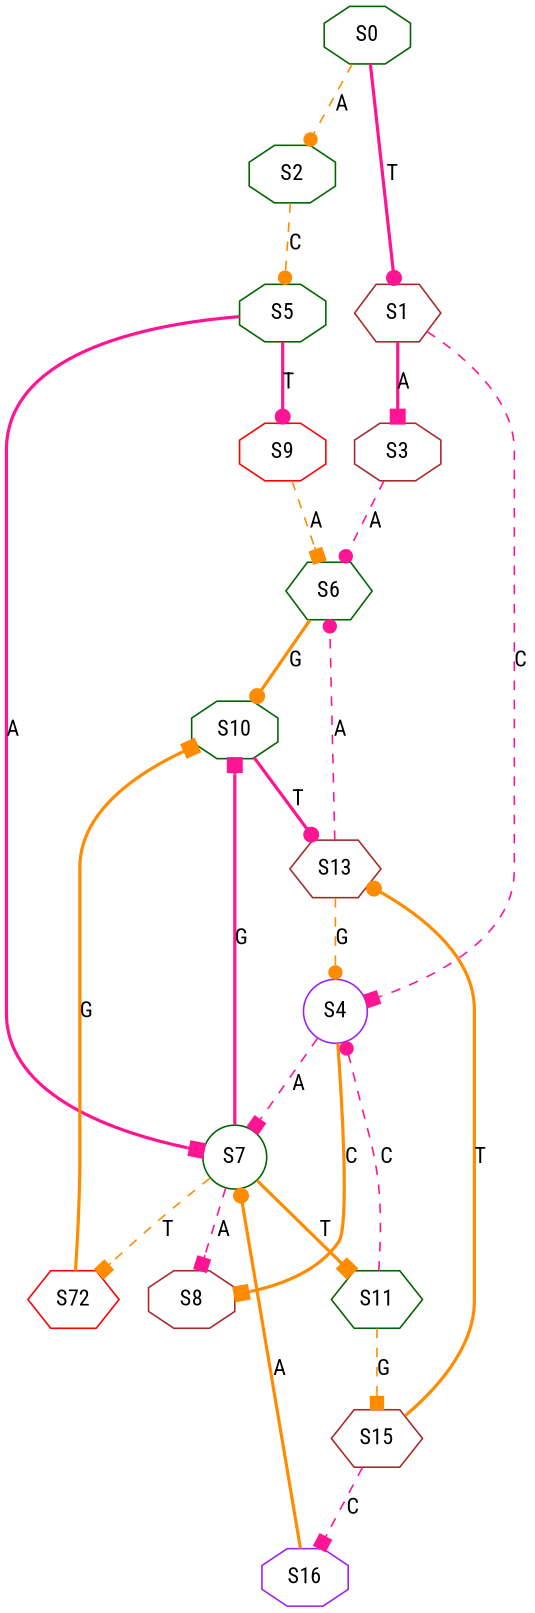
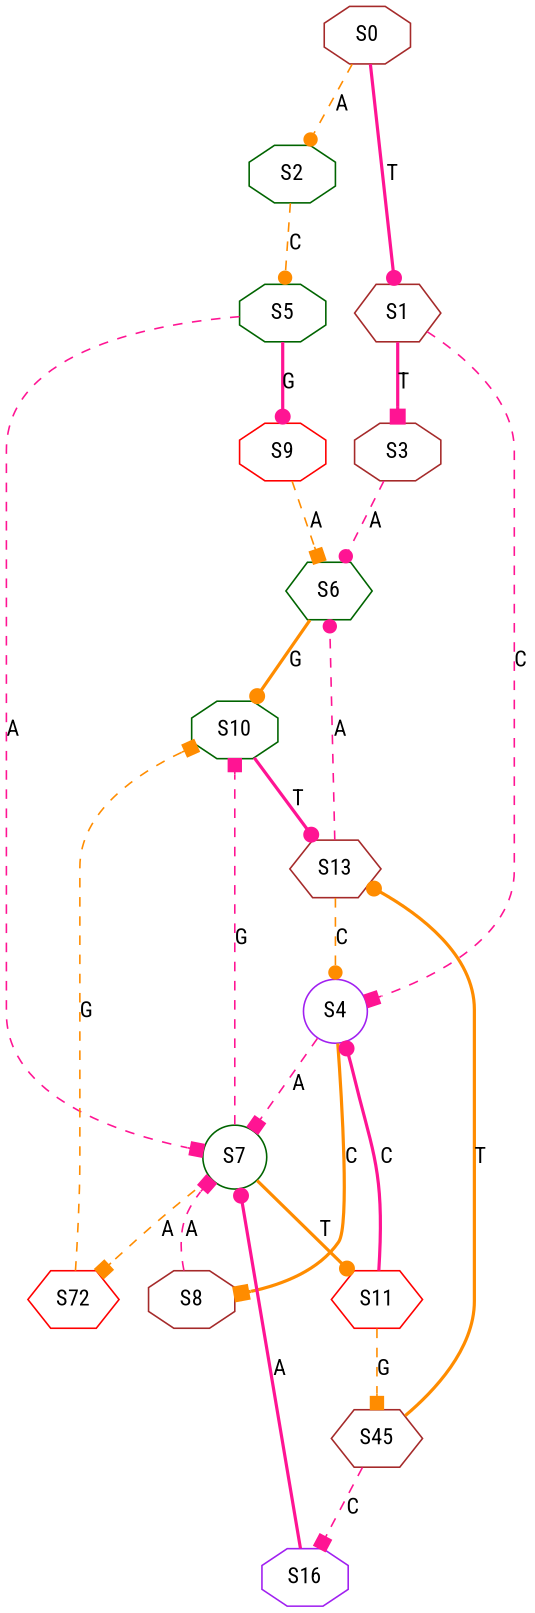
(367, 35) -> (367, 35)
(289, 383) -> (289, 383)
(404, 383) -> (404, 383)
(6, 706) -> (6, 706)
(343, 938) -> (343, 938)
(235, 950) -> (235, 950)
(80, 988) -> (80, 988)
(375, 1161) -> (375, 1161)
(215, 1221) -> (182, 1229)
(300, 1222) -> (300, 1222)
(169, 1230) -> (169, 1230)
(377, 1300) -> (377, 1300)
(271, 1375) -> (271, 1375)
(377, 1438) -> (377, 1438)
